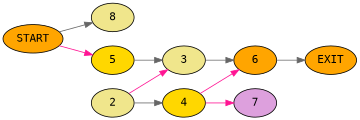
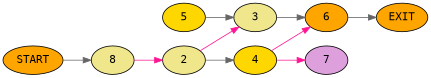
(72, 49) -> none
none -> (144, 60)
